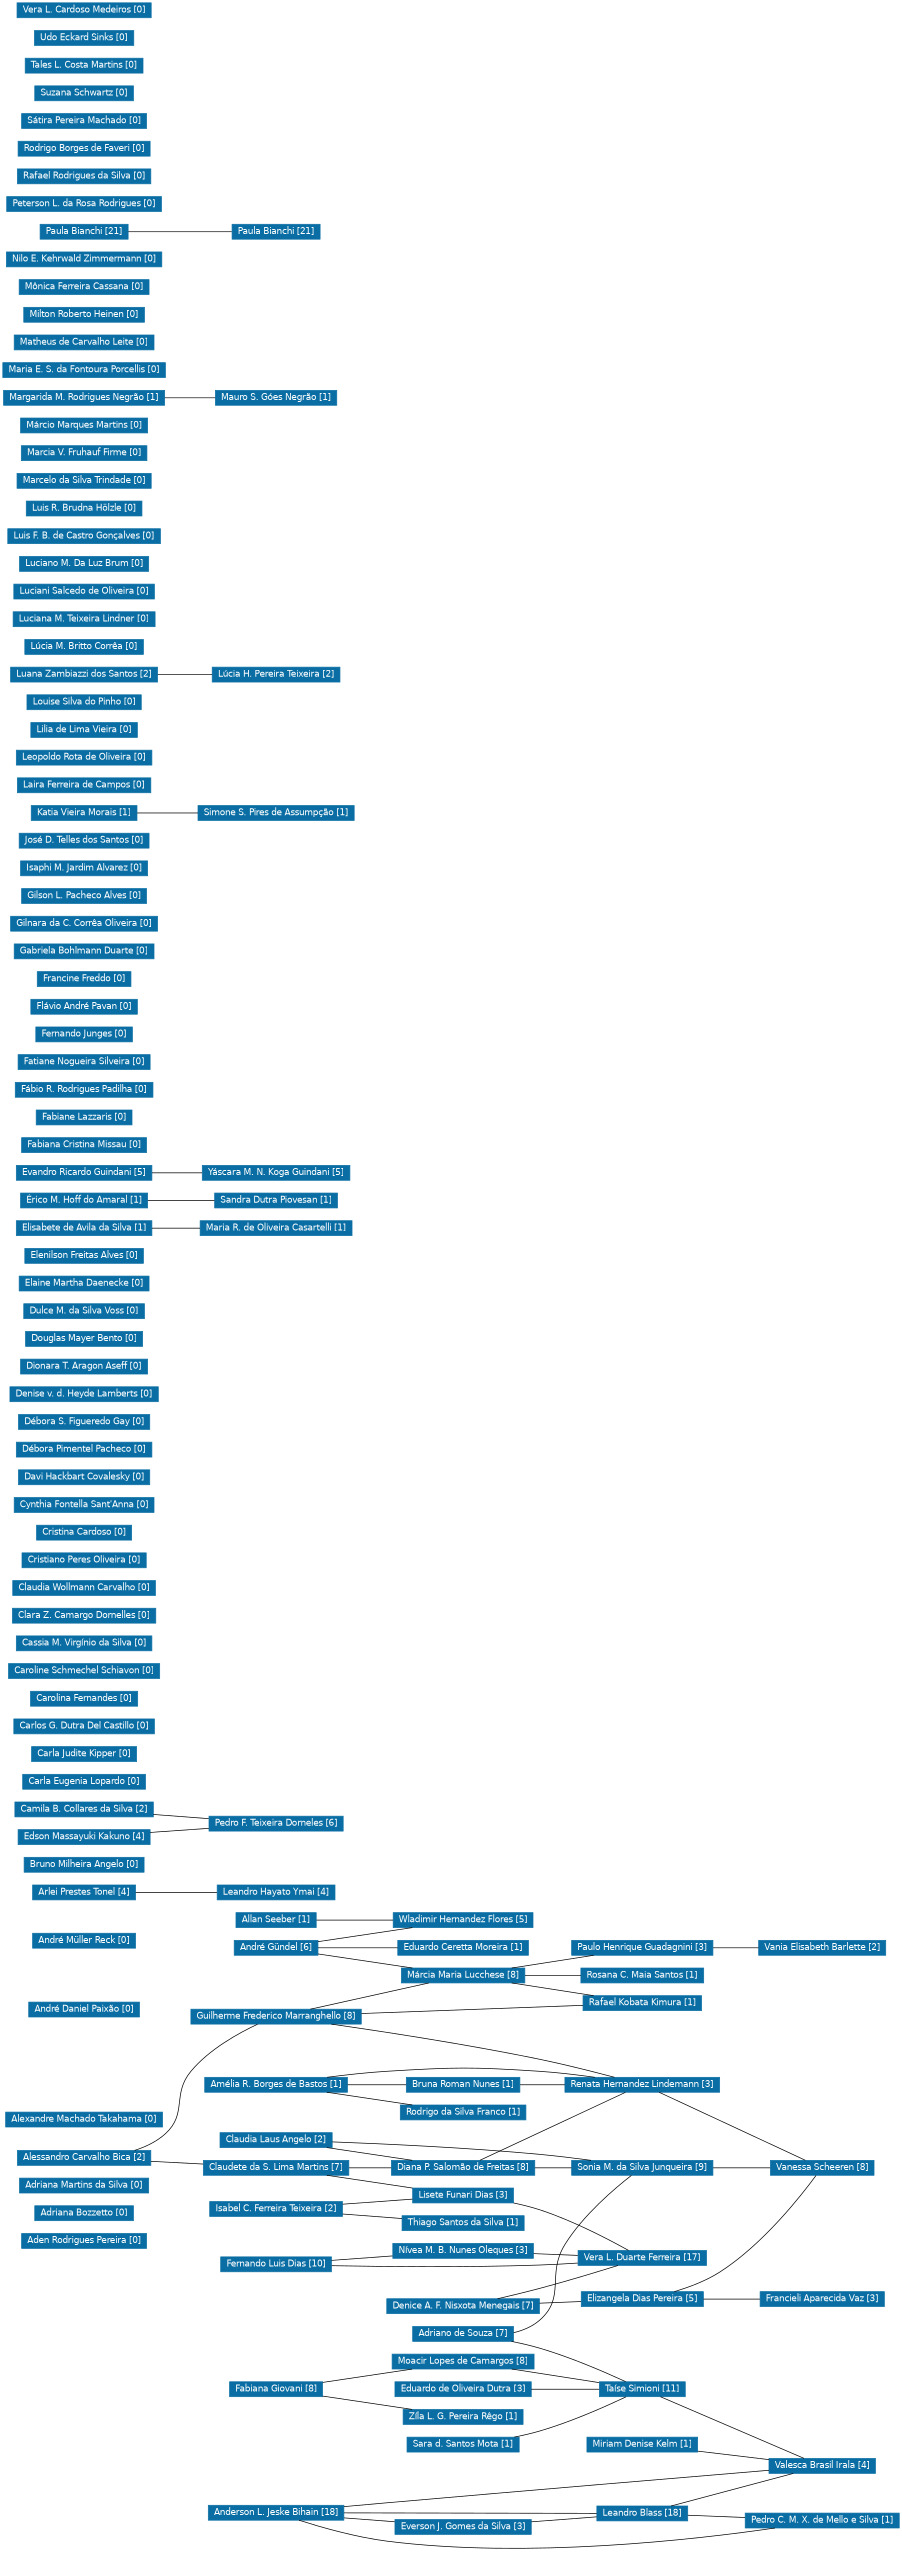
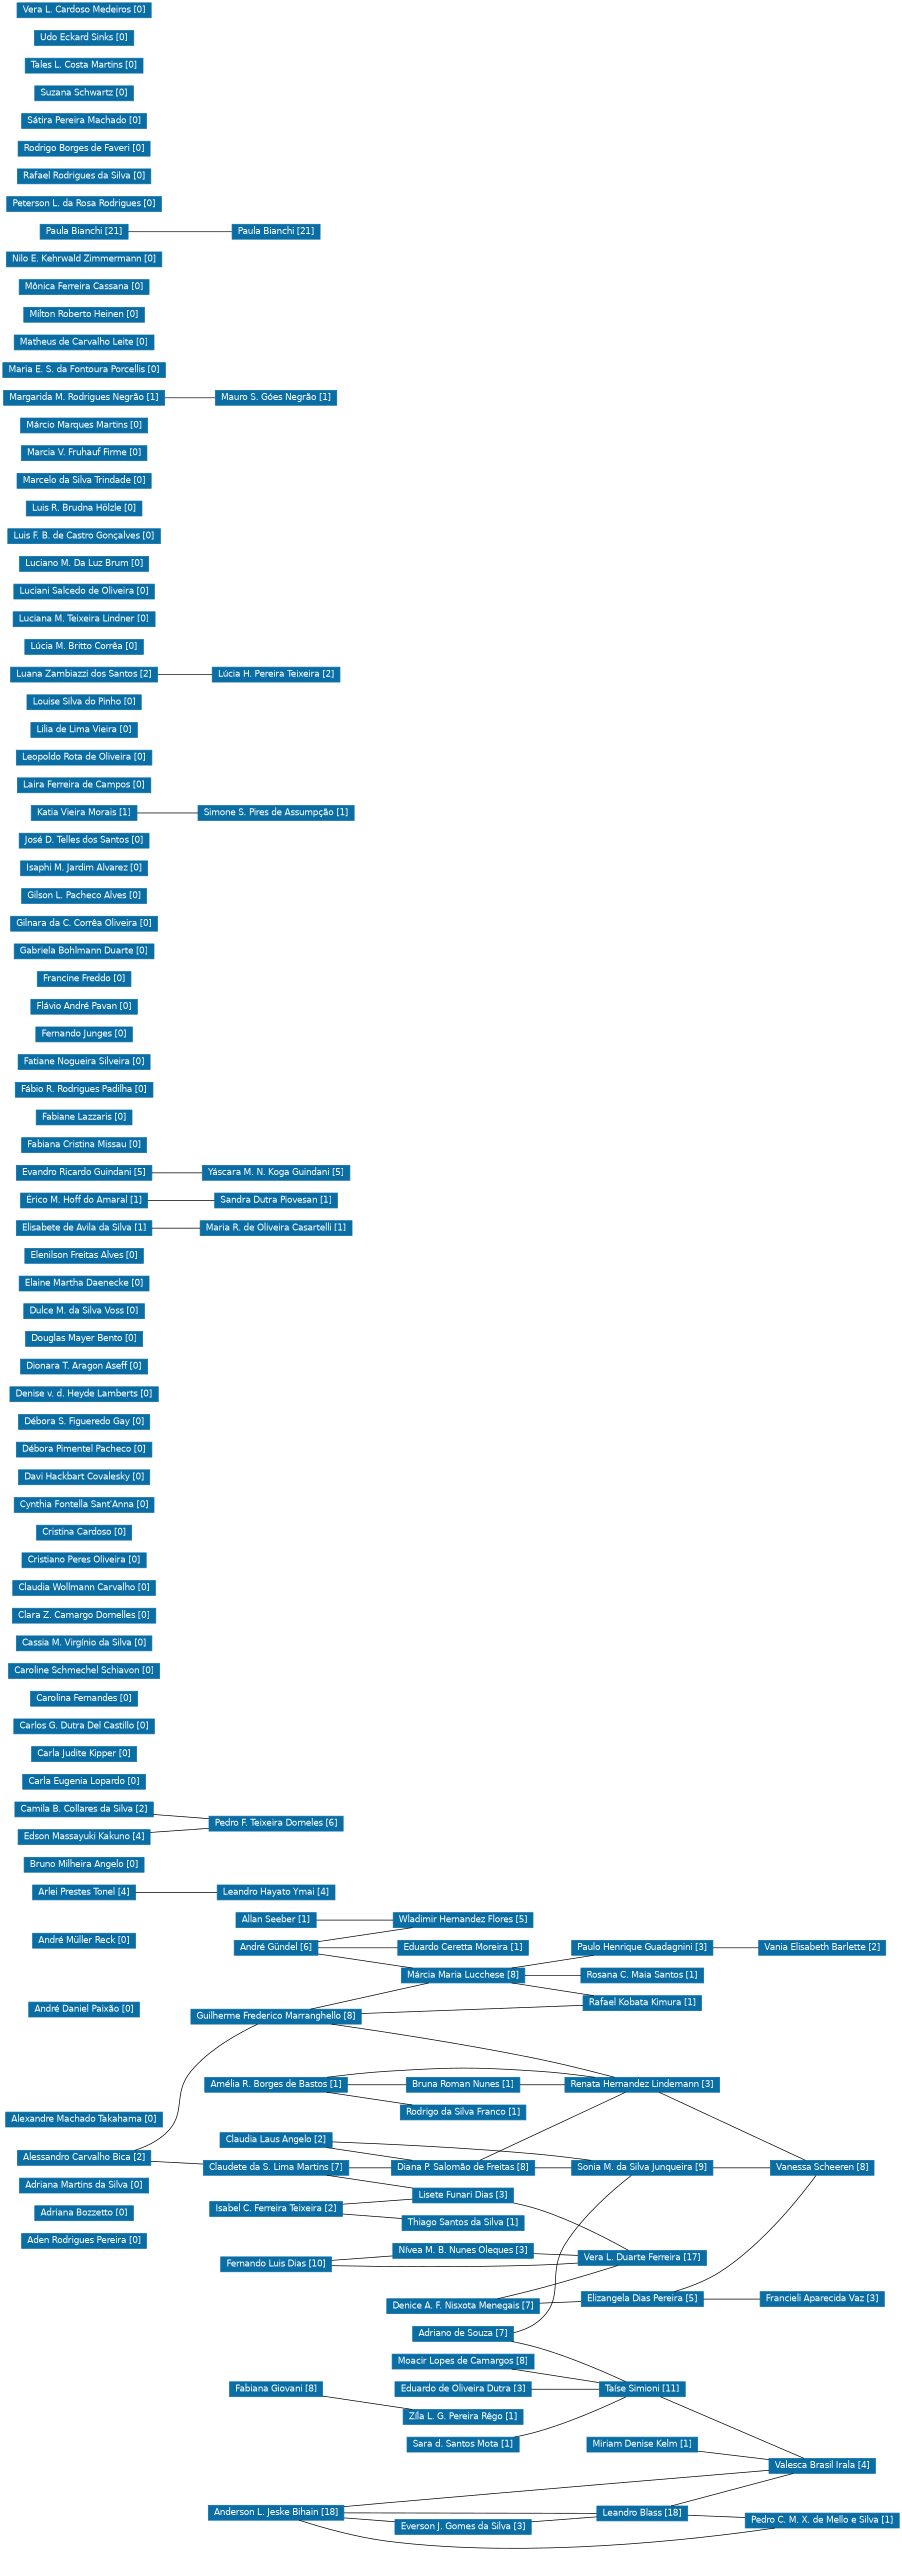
(367, 2376) -> none
